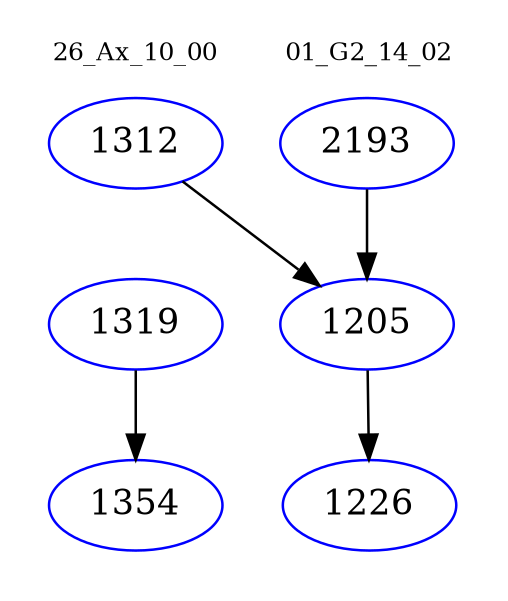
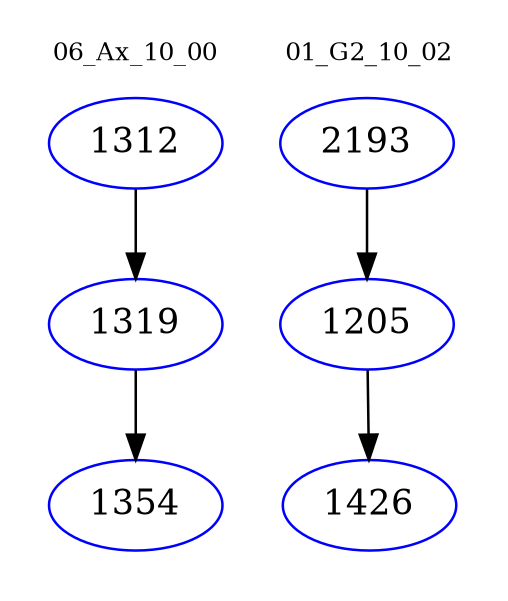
(136, 54) -> (136, 54)
(370, 54) -> (370, 54)
(226, 215) -> (136, 221)
(370, 505) -> (370, 505)
